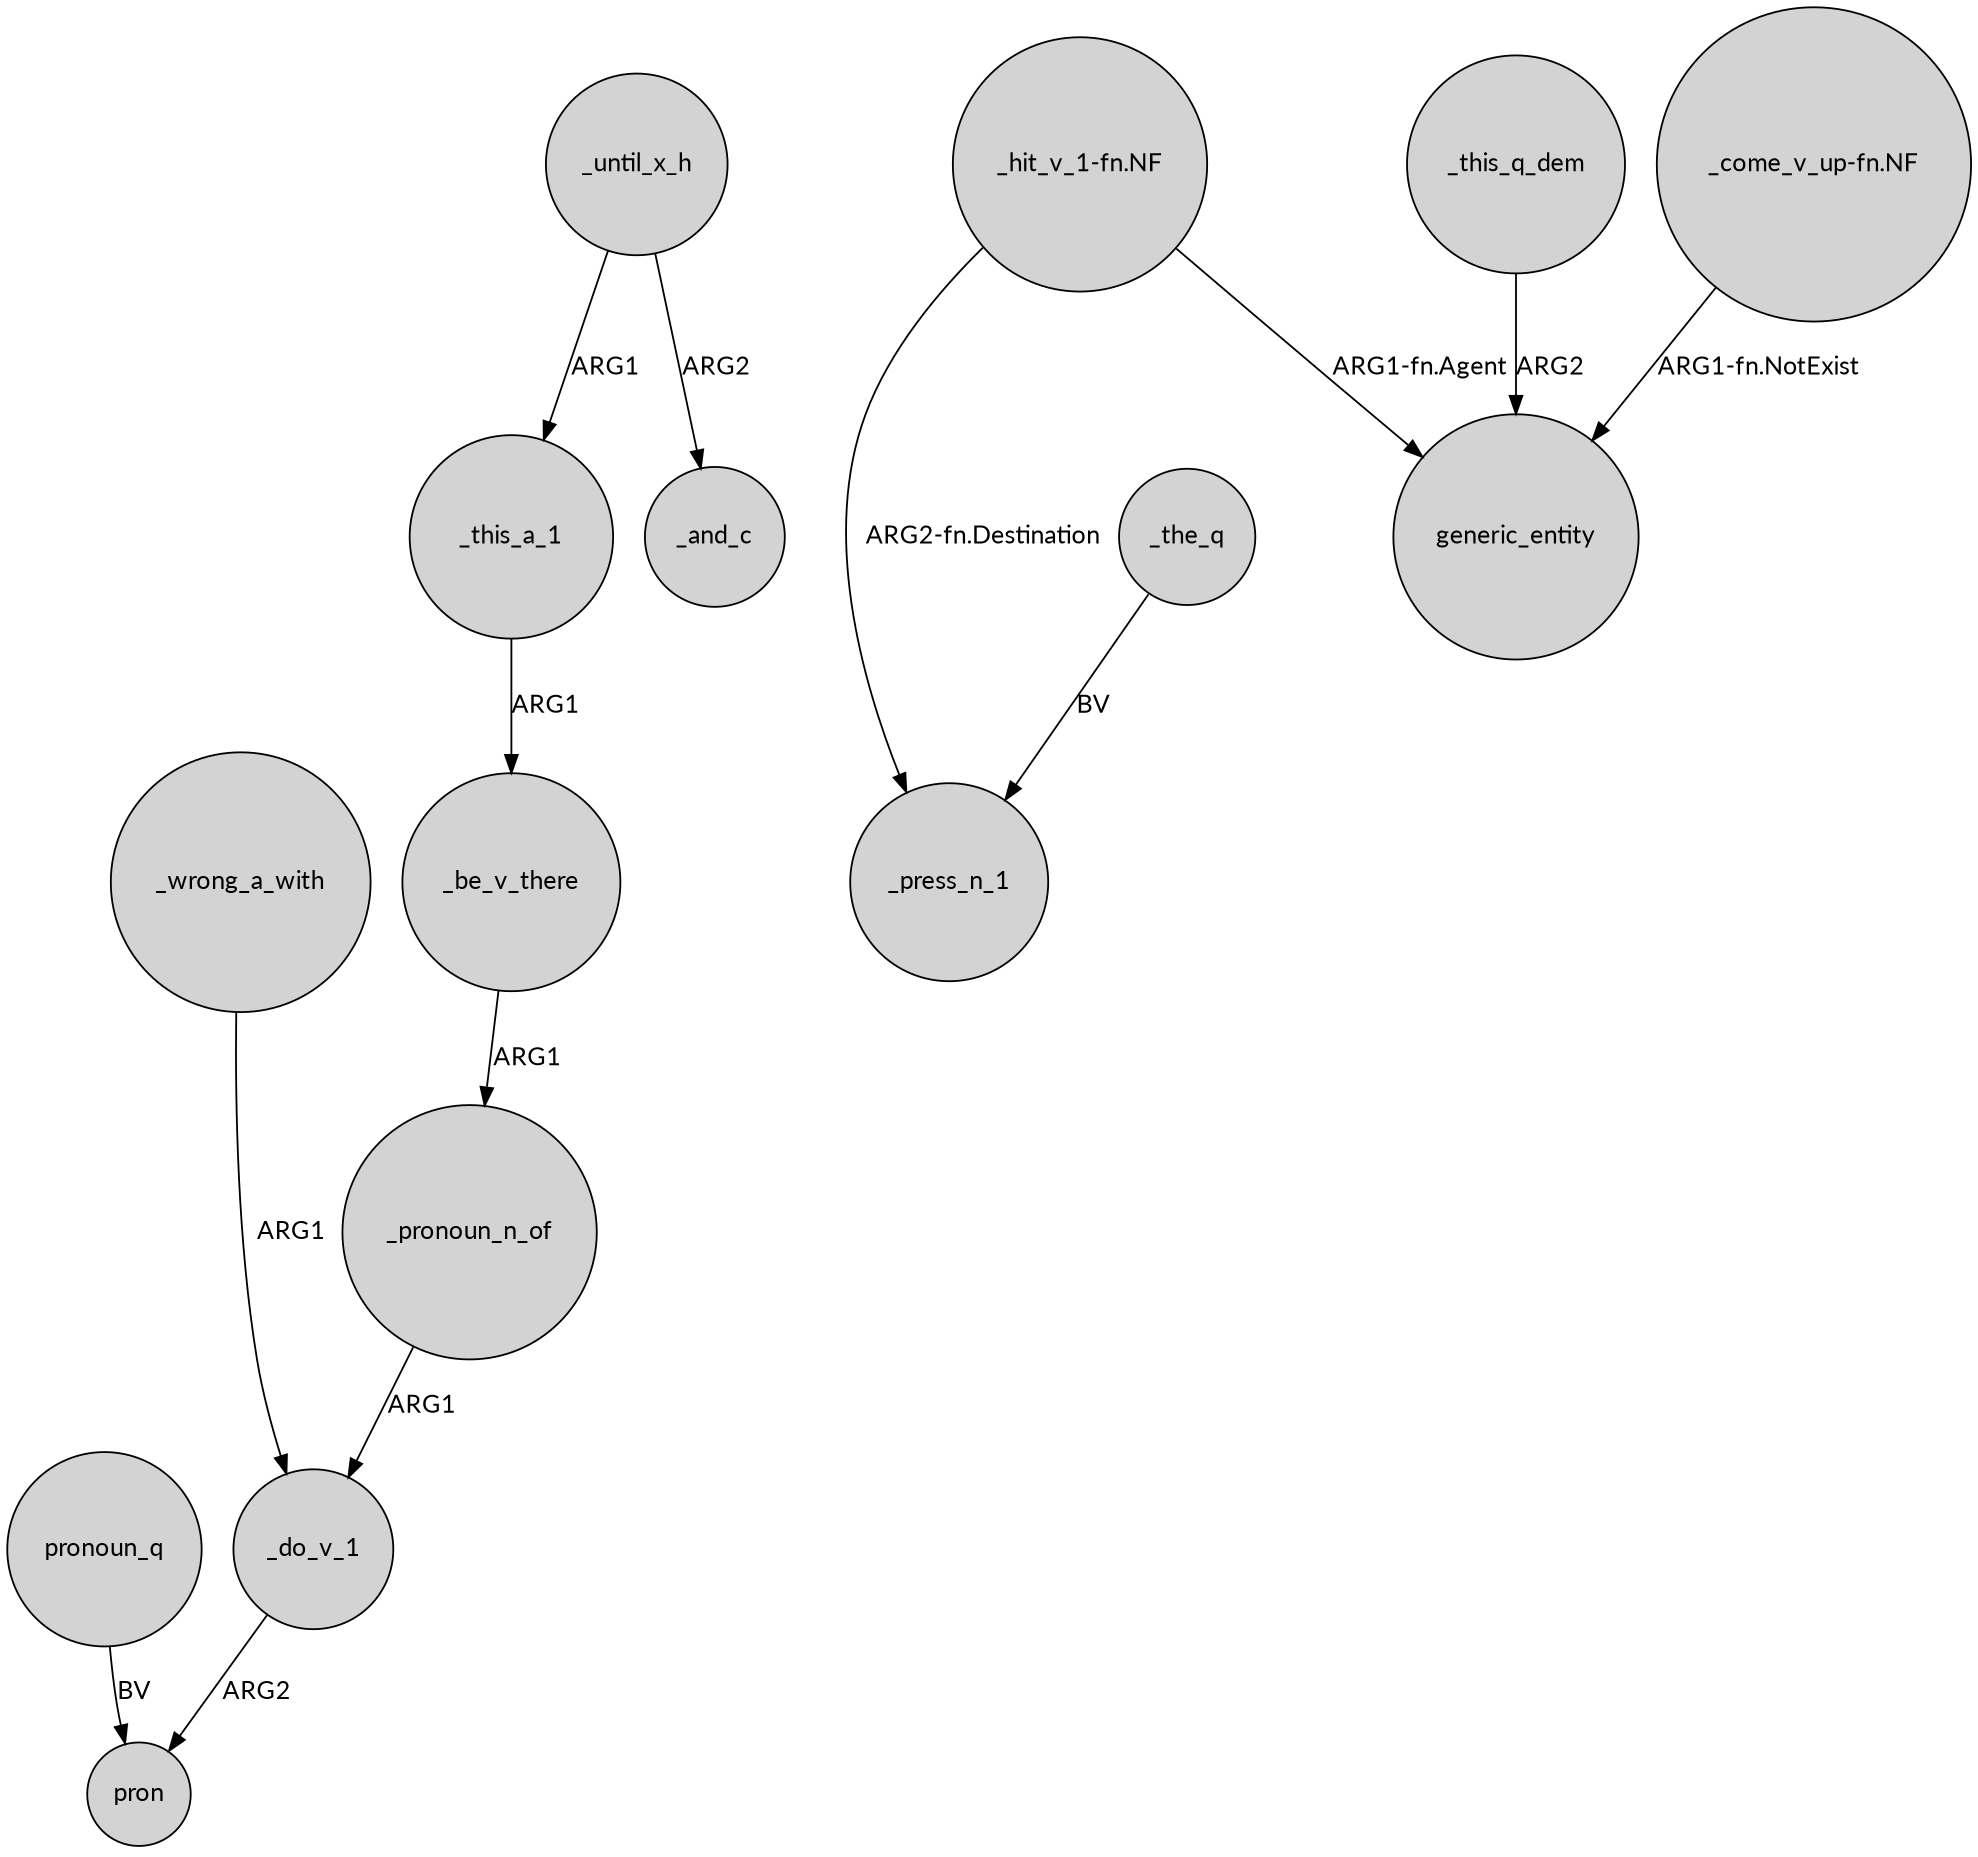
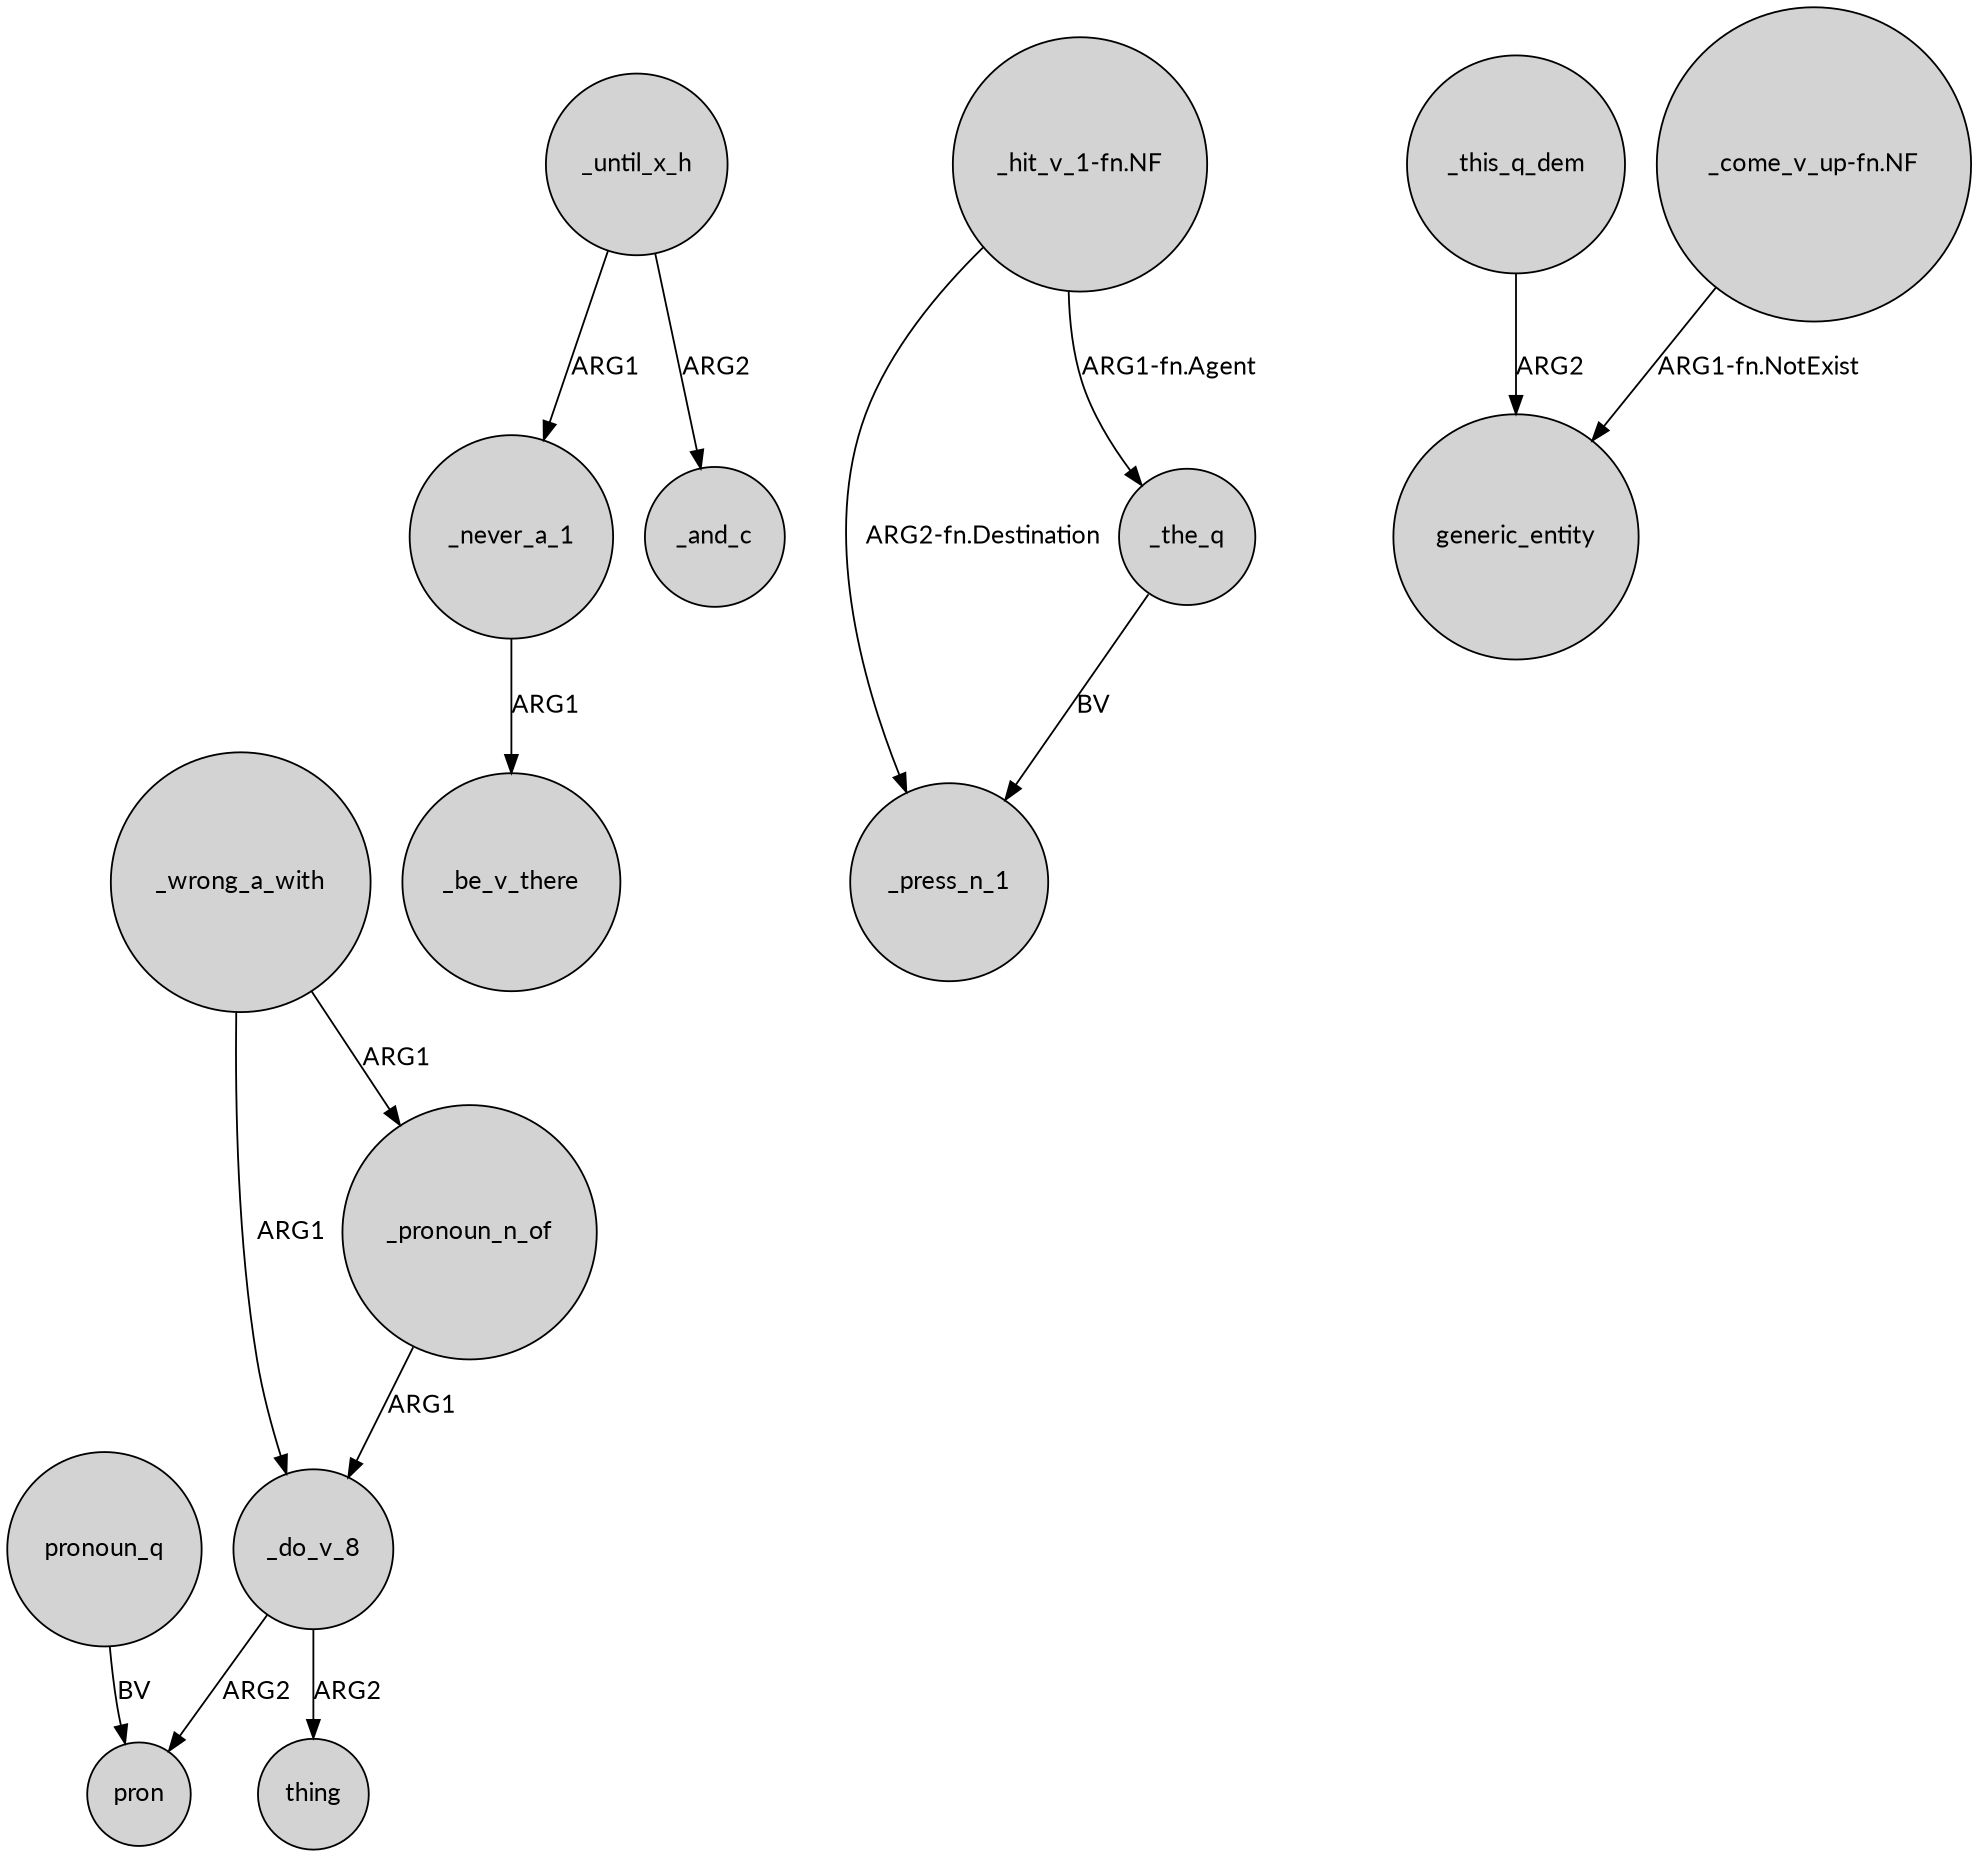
(1292, 347) -> (1084, 387)
(511, 537) -> (511, 537)
(493, 1039) -> (351, 1050)
(313, 1549) -> (313, 1549)
none -> (313, 1794)
